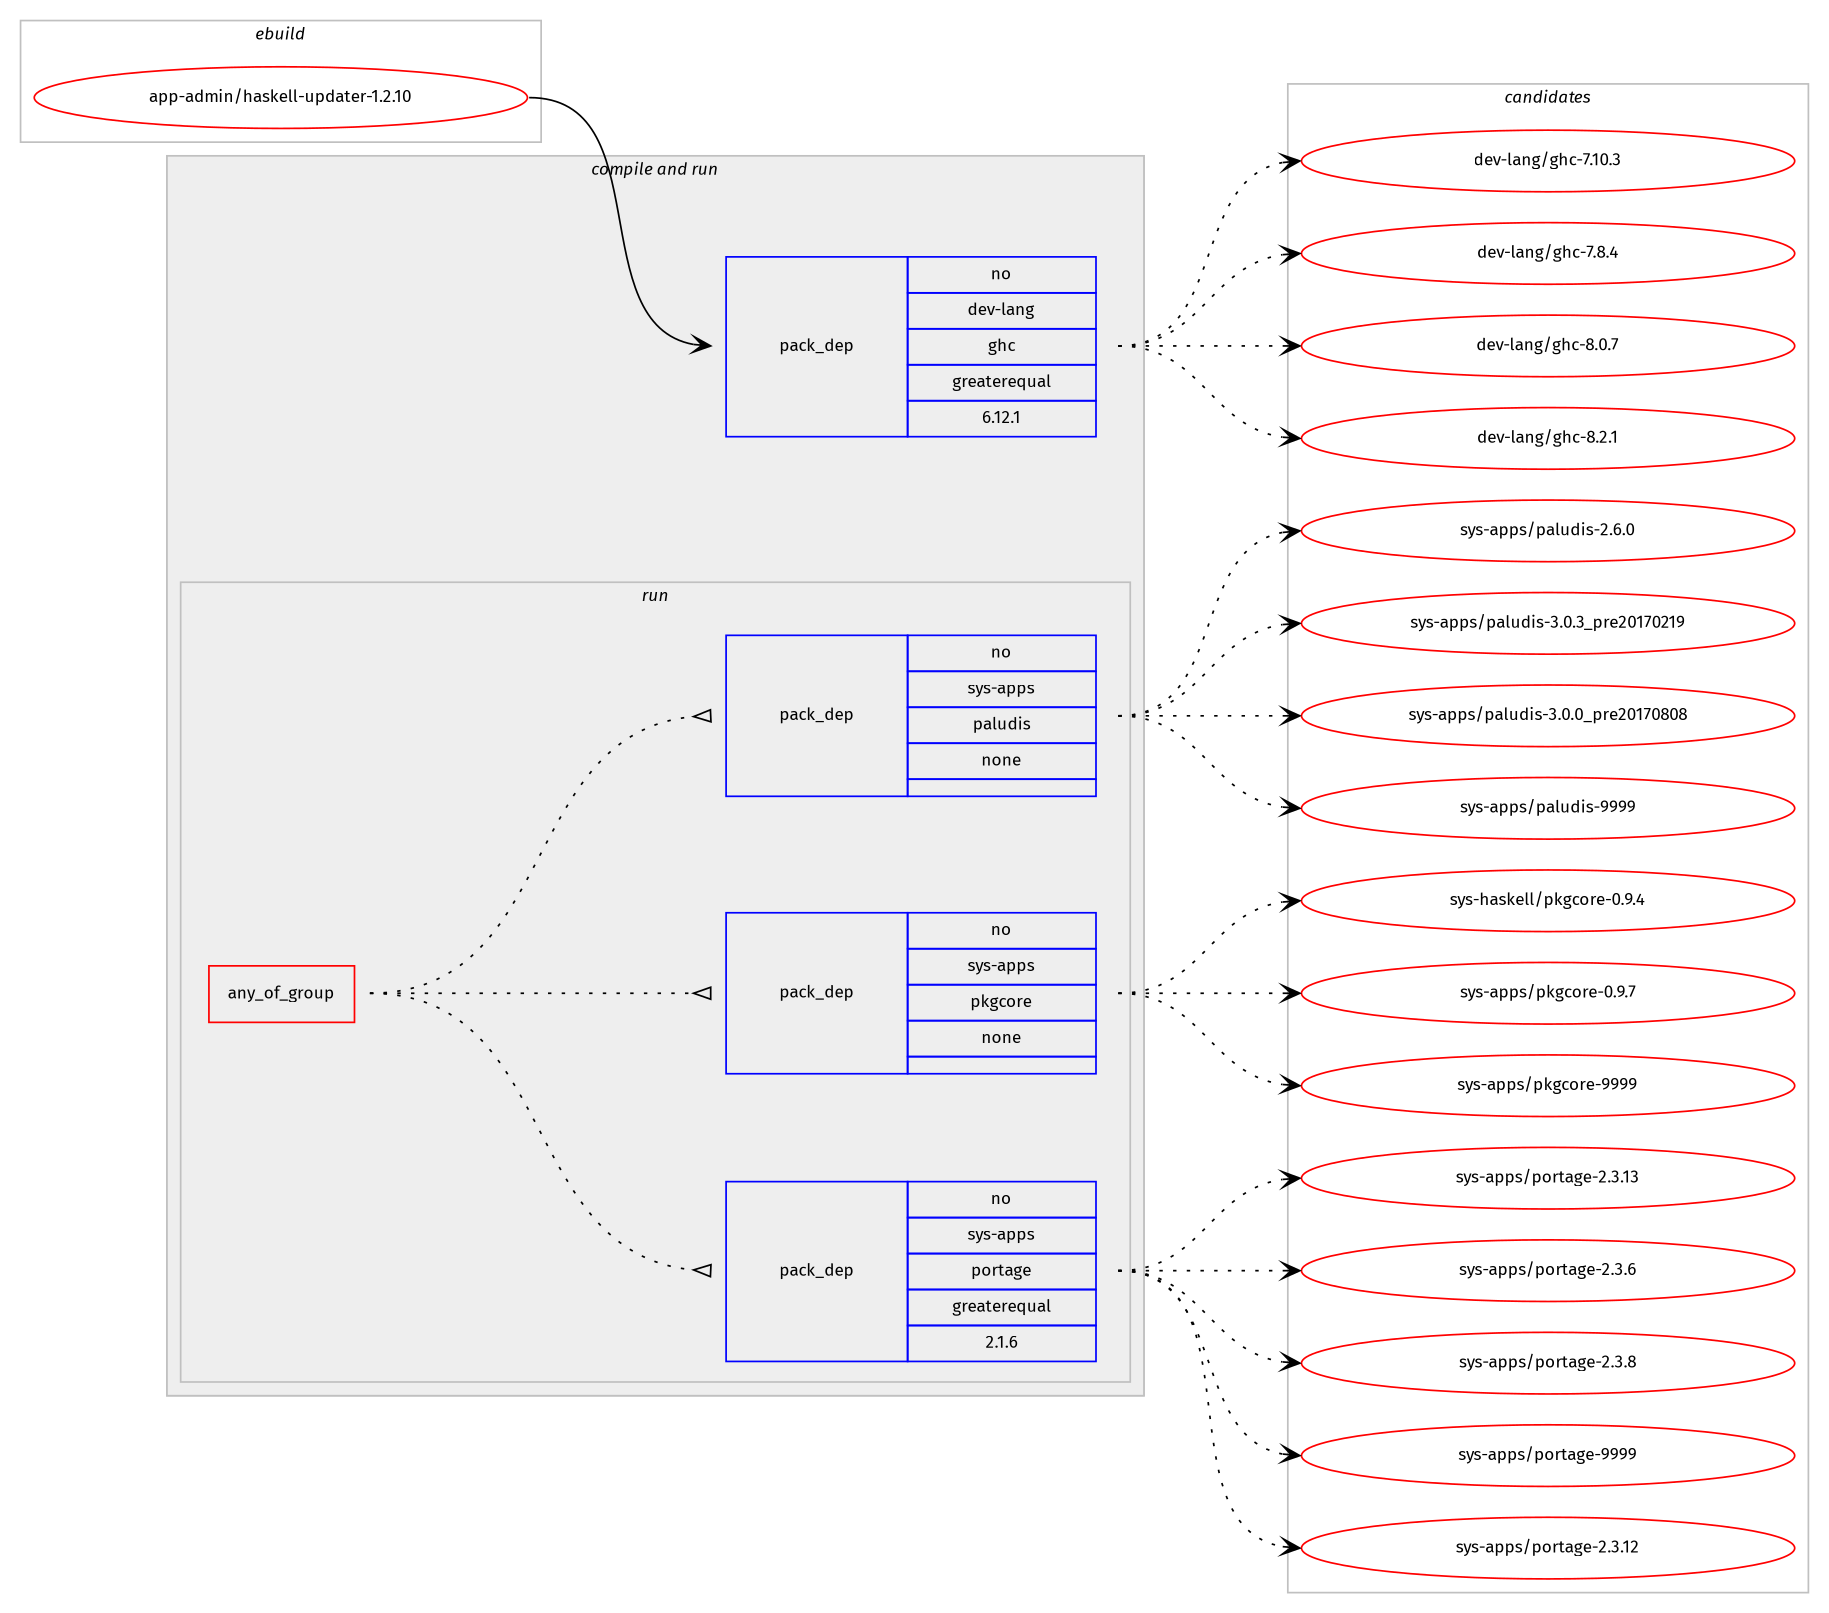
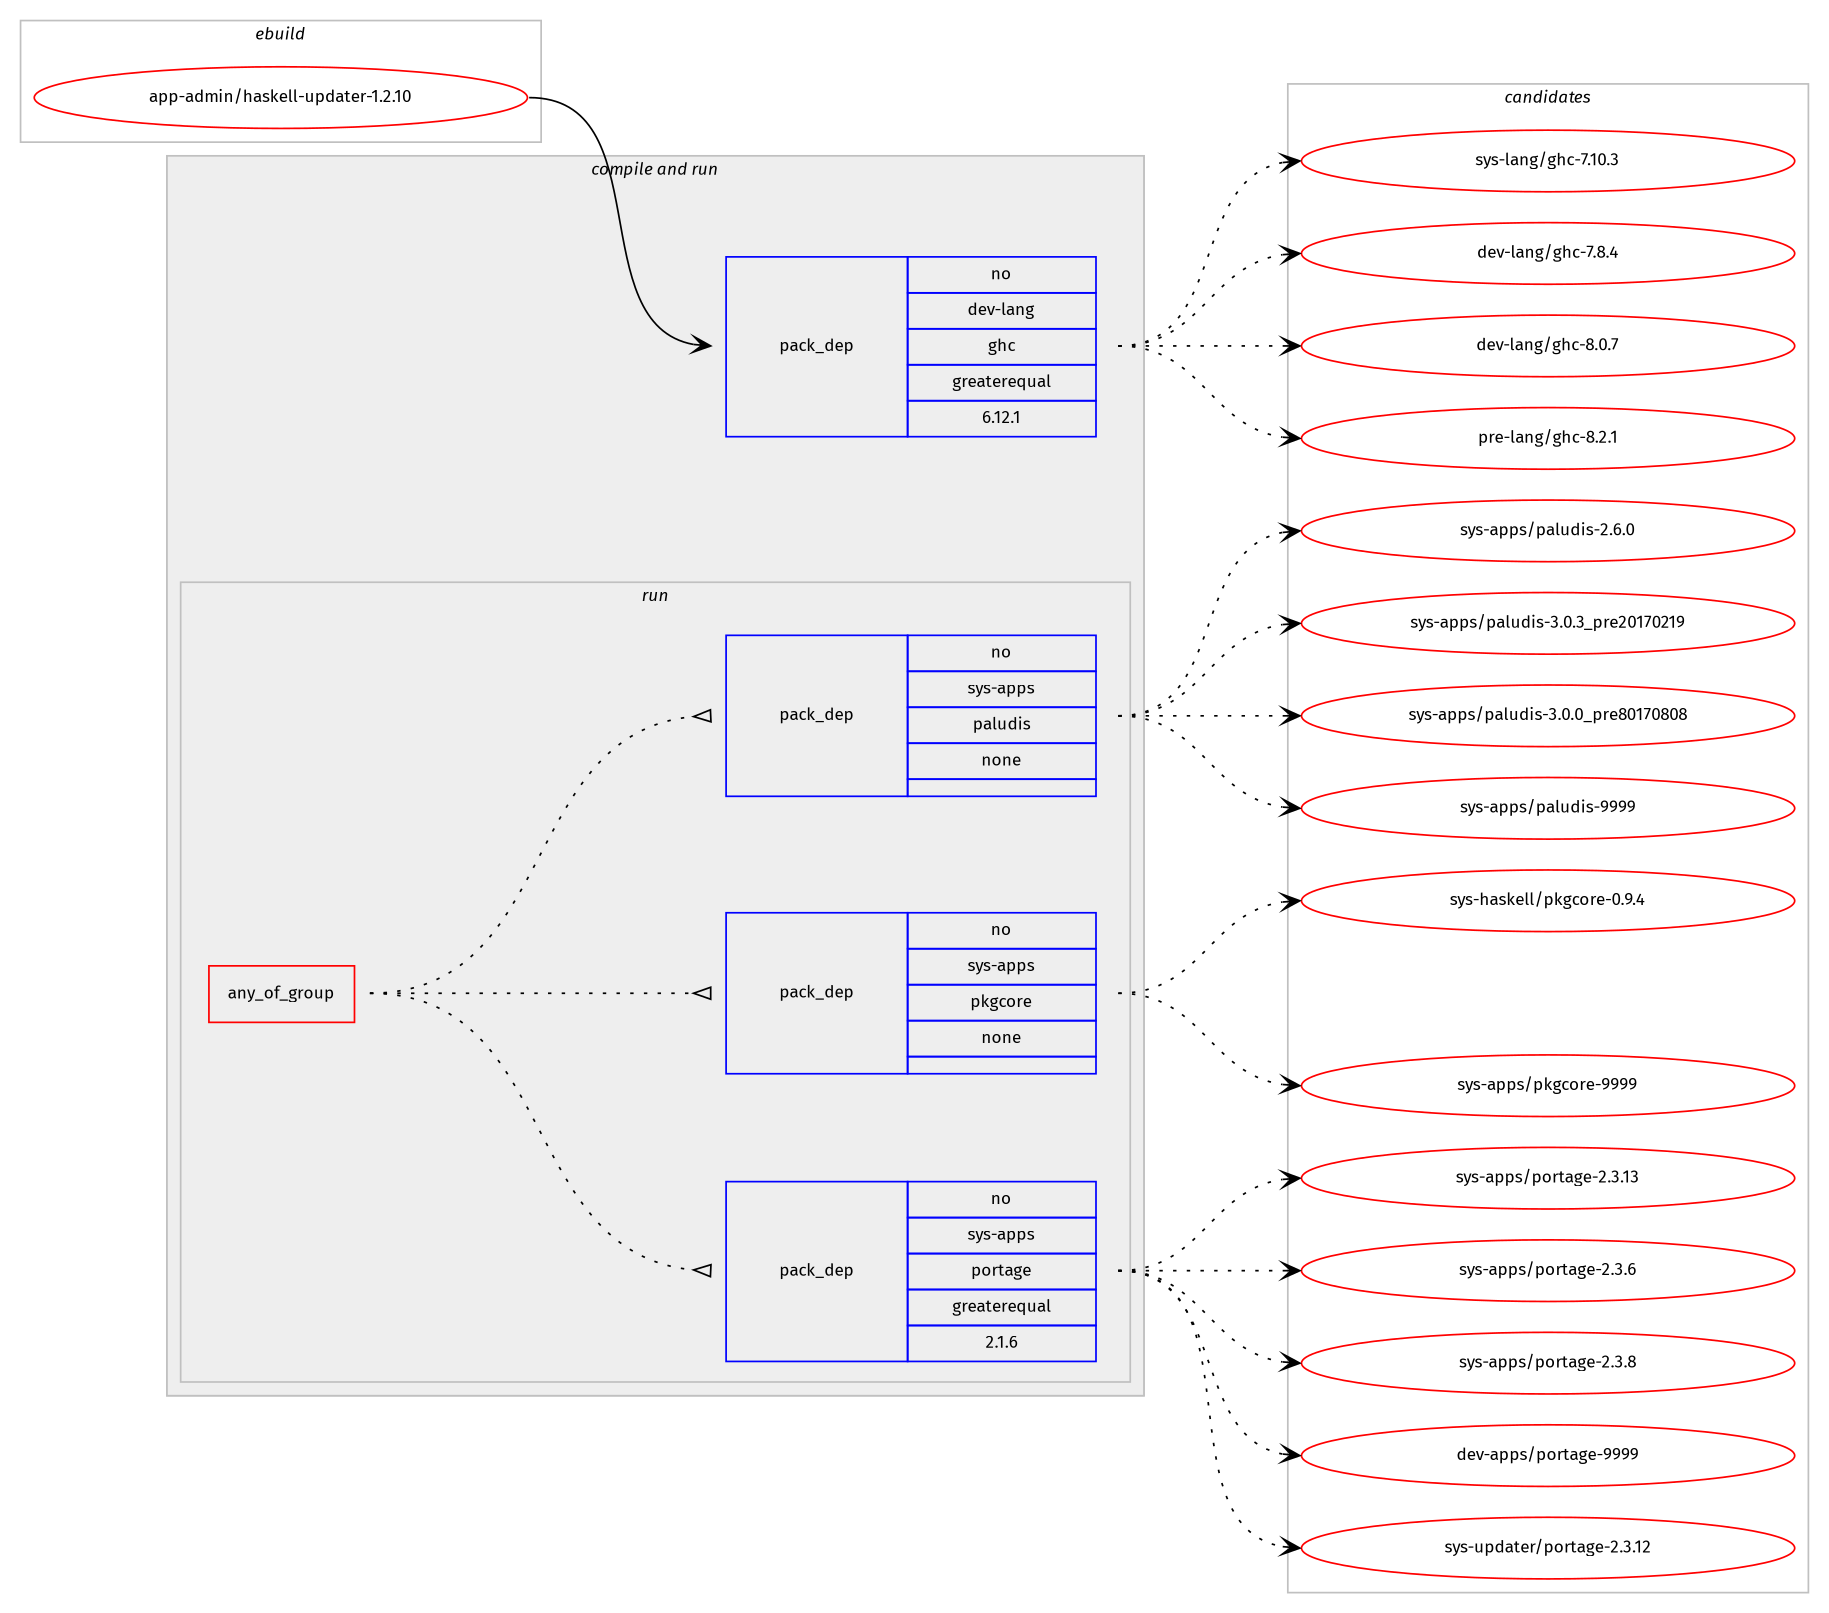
(1548, 161) -> (1548, 161)
(1548, 438) -> (1548, 438)
(1548, 716) -> (1548, 716)
(1548, 993) -> none
(1548, 1456) -> (1548, 1456)
(1548, 1548) -> (1548, 1548)
